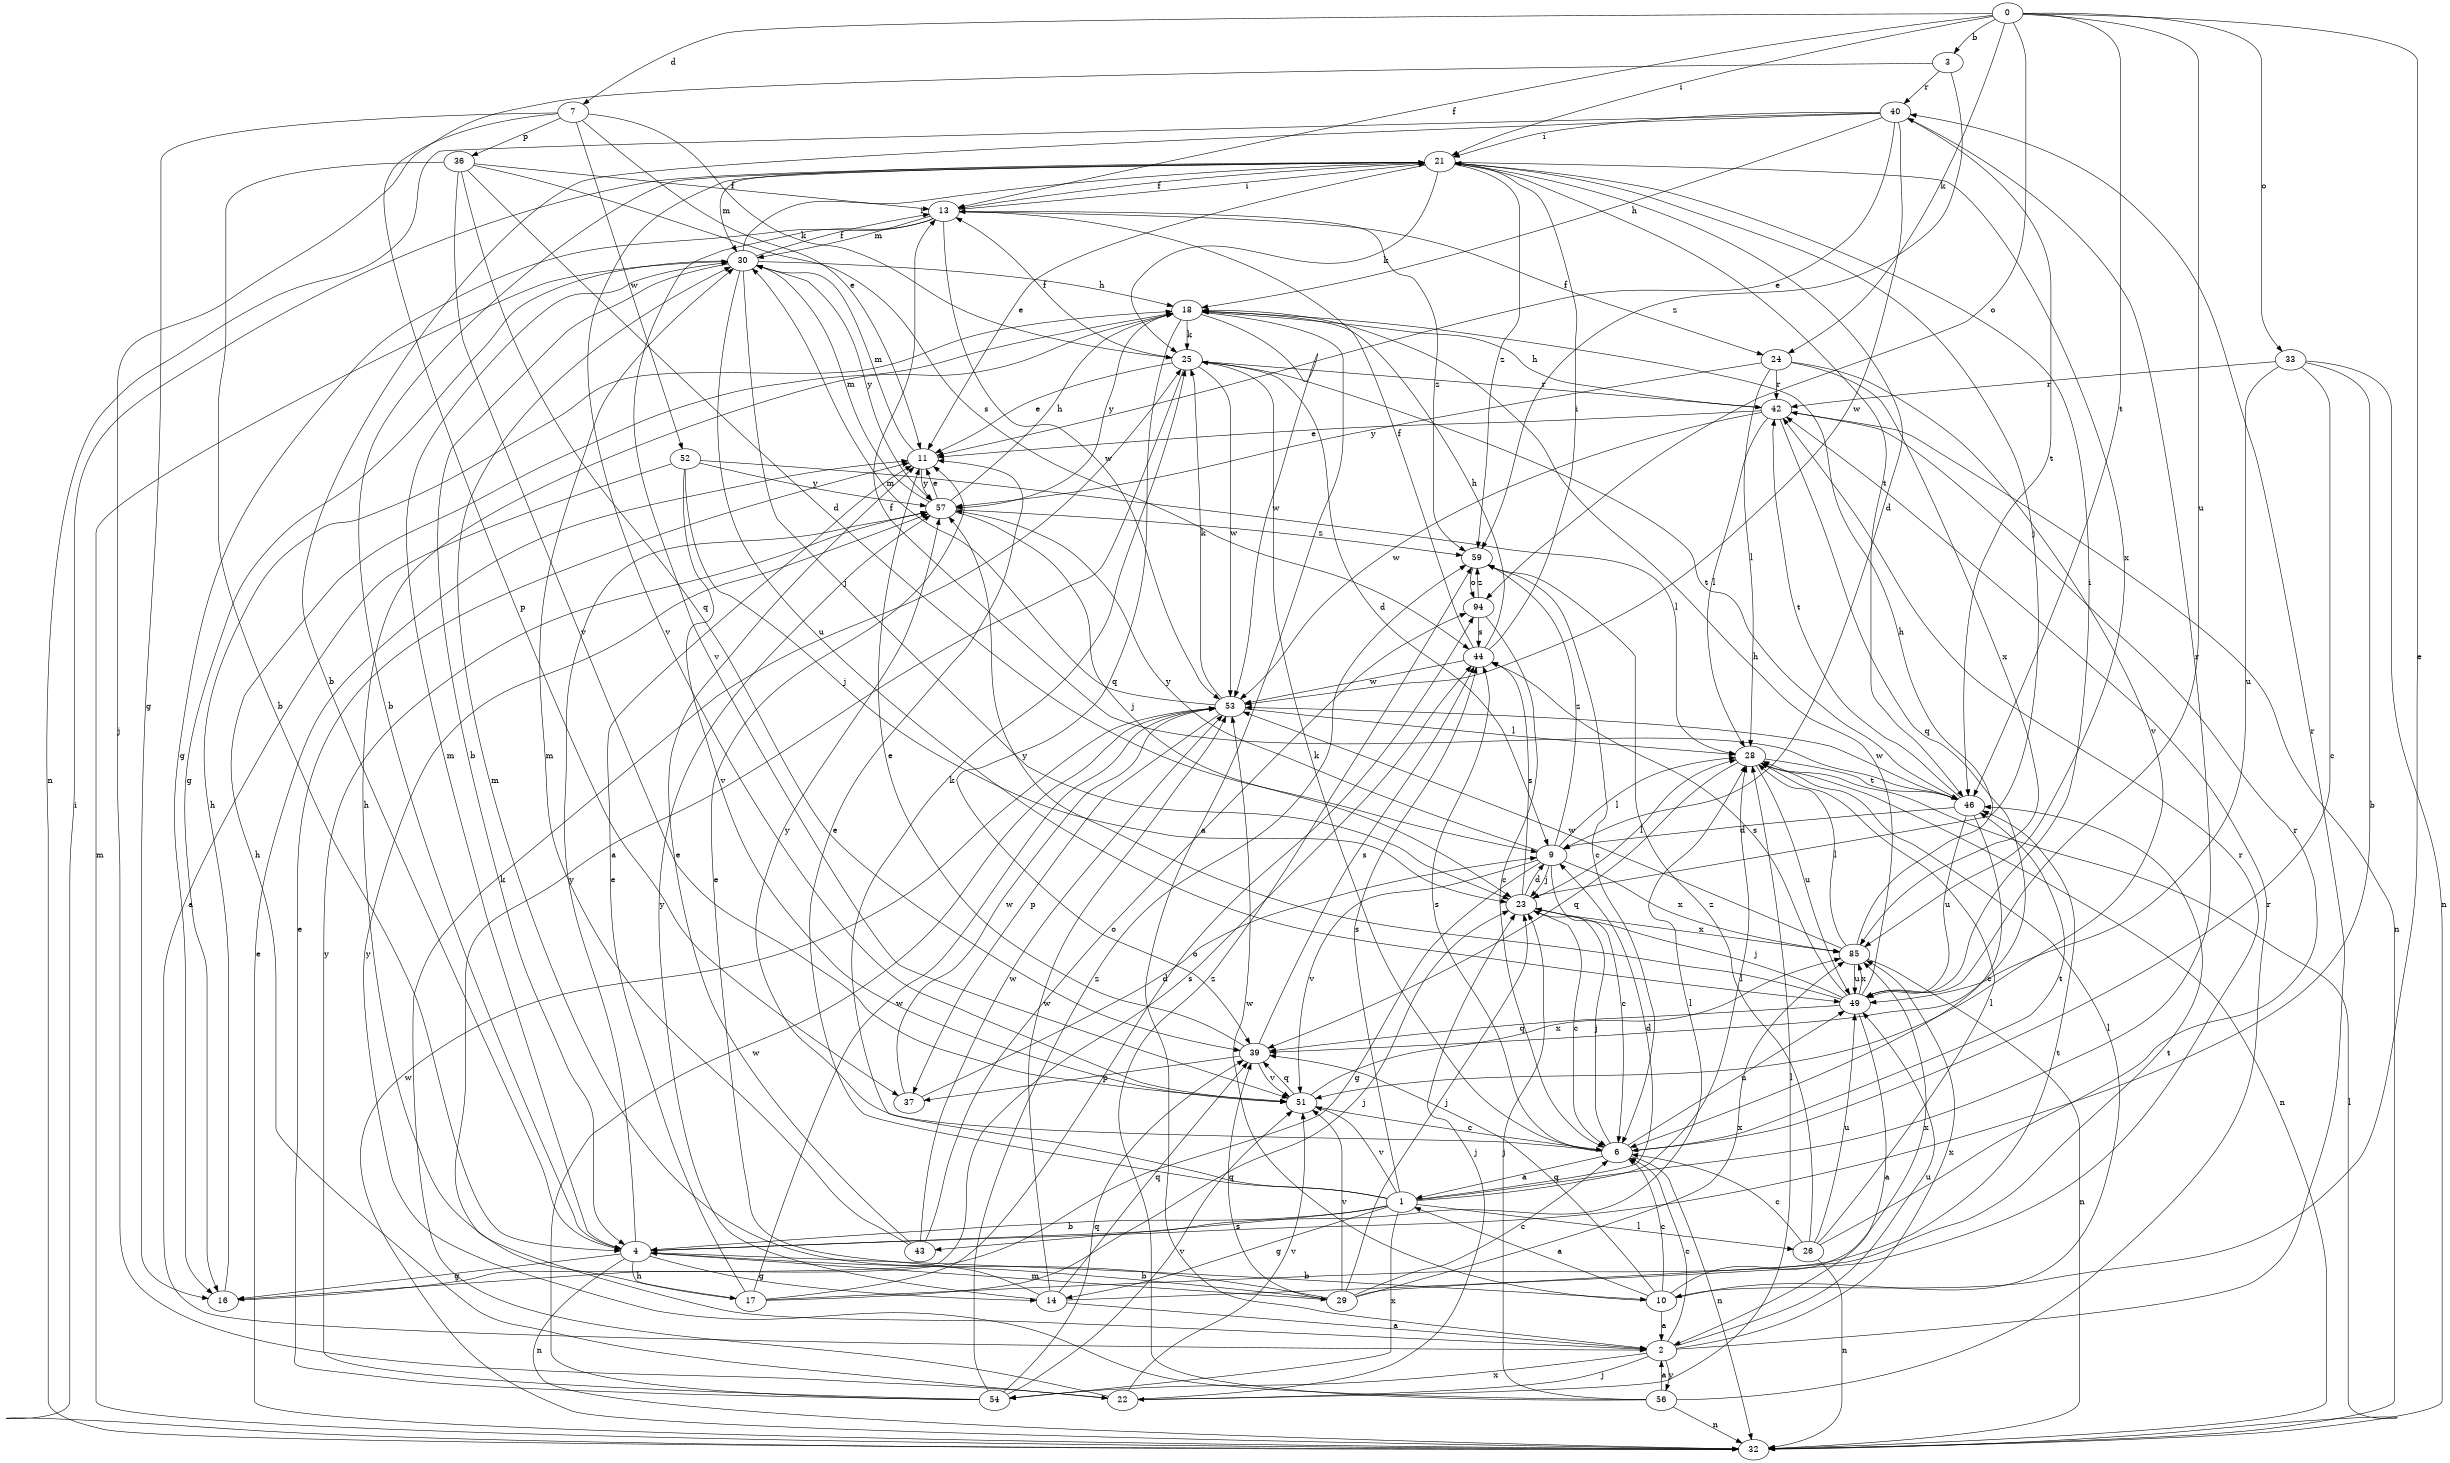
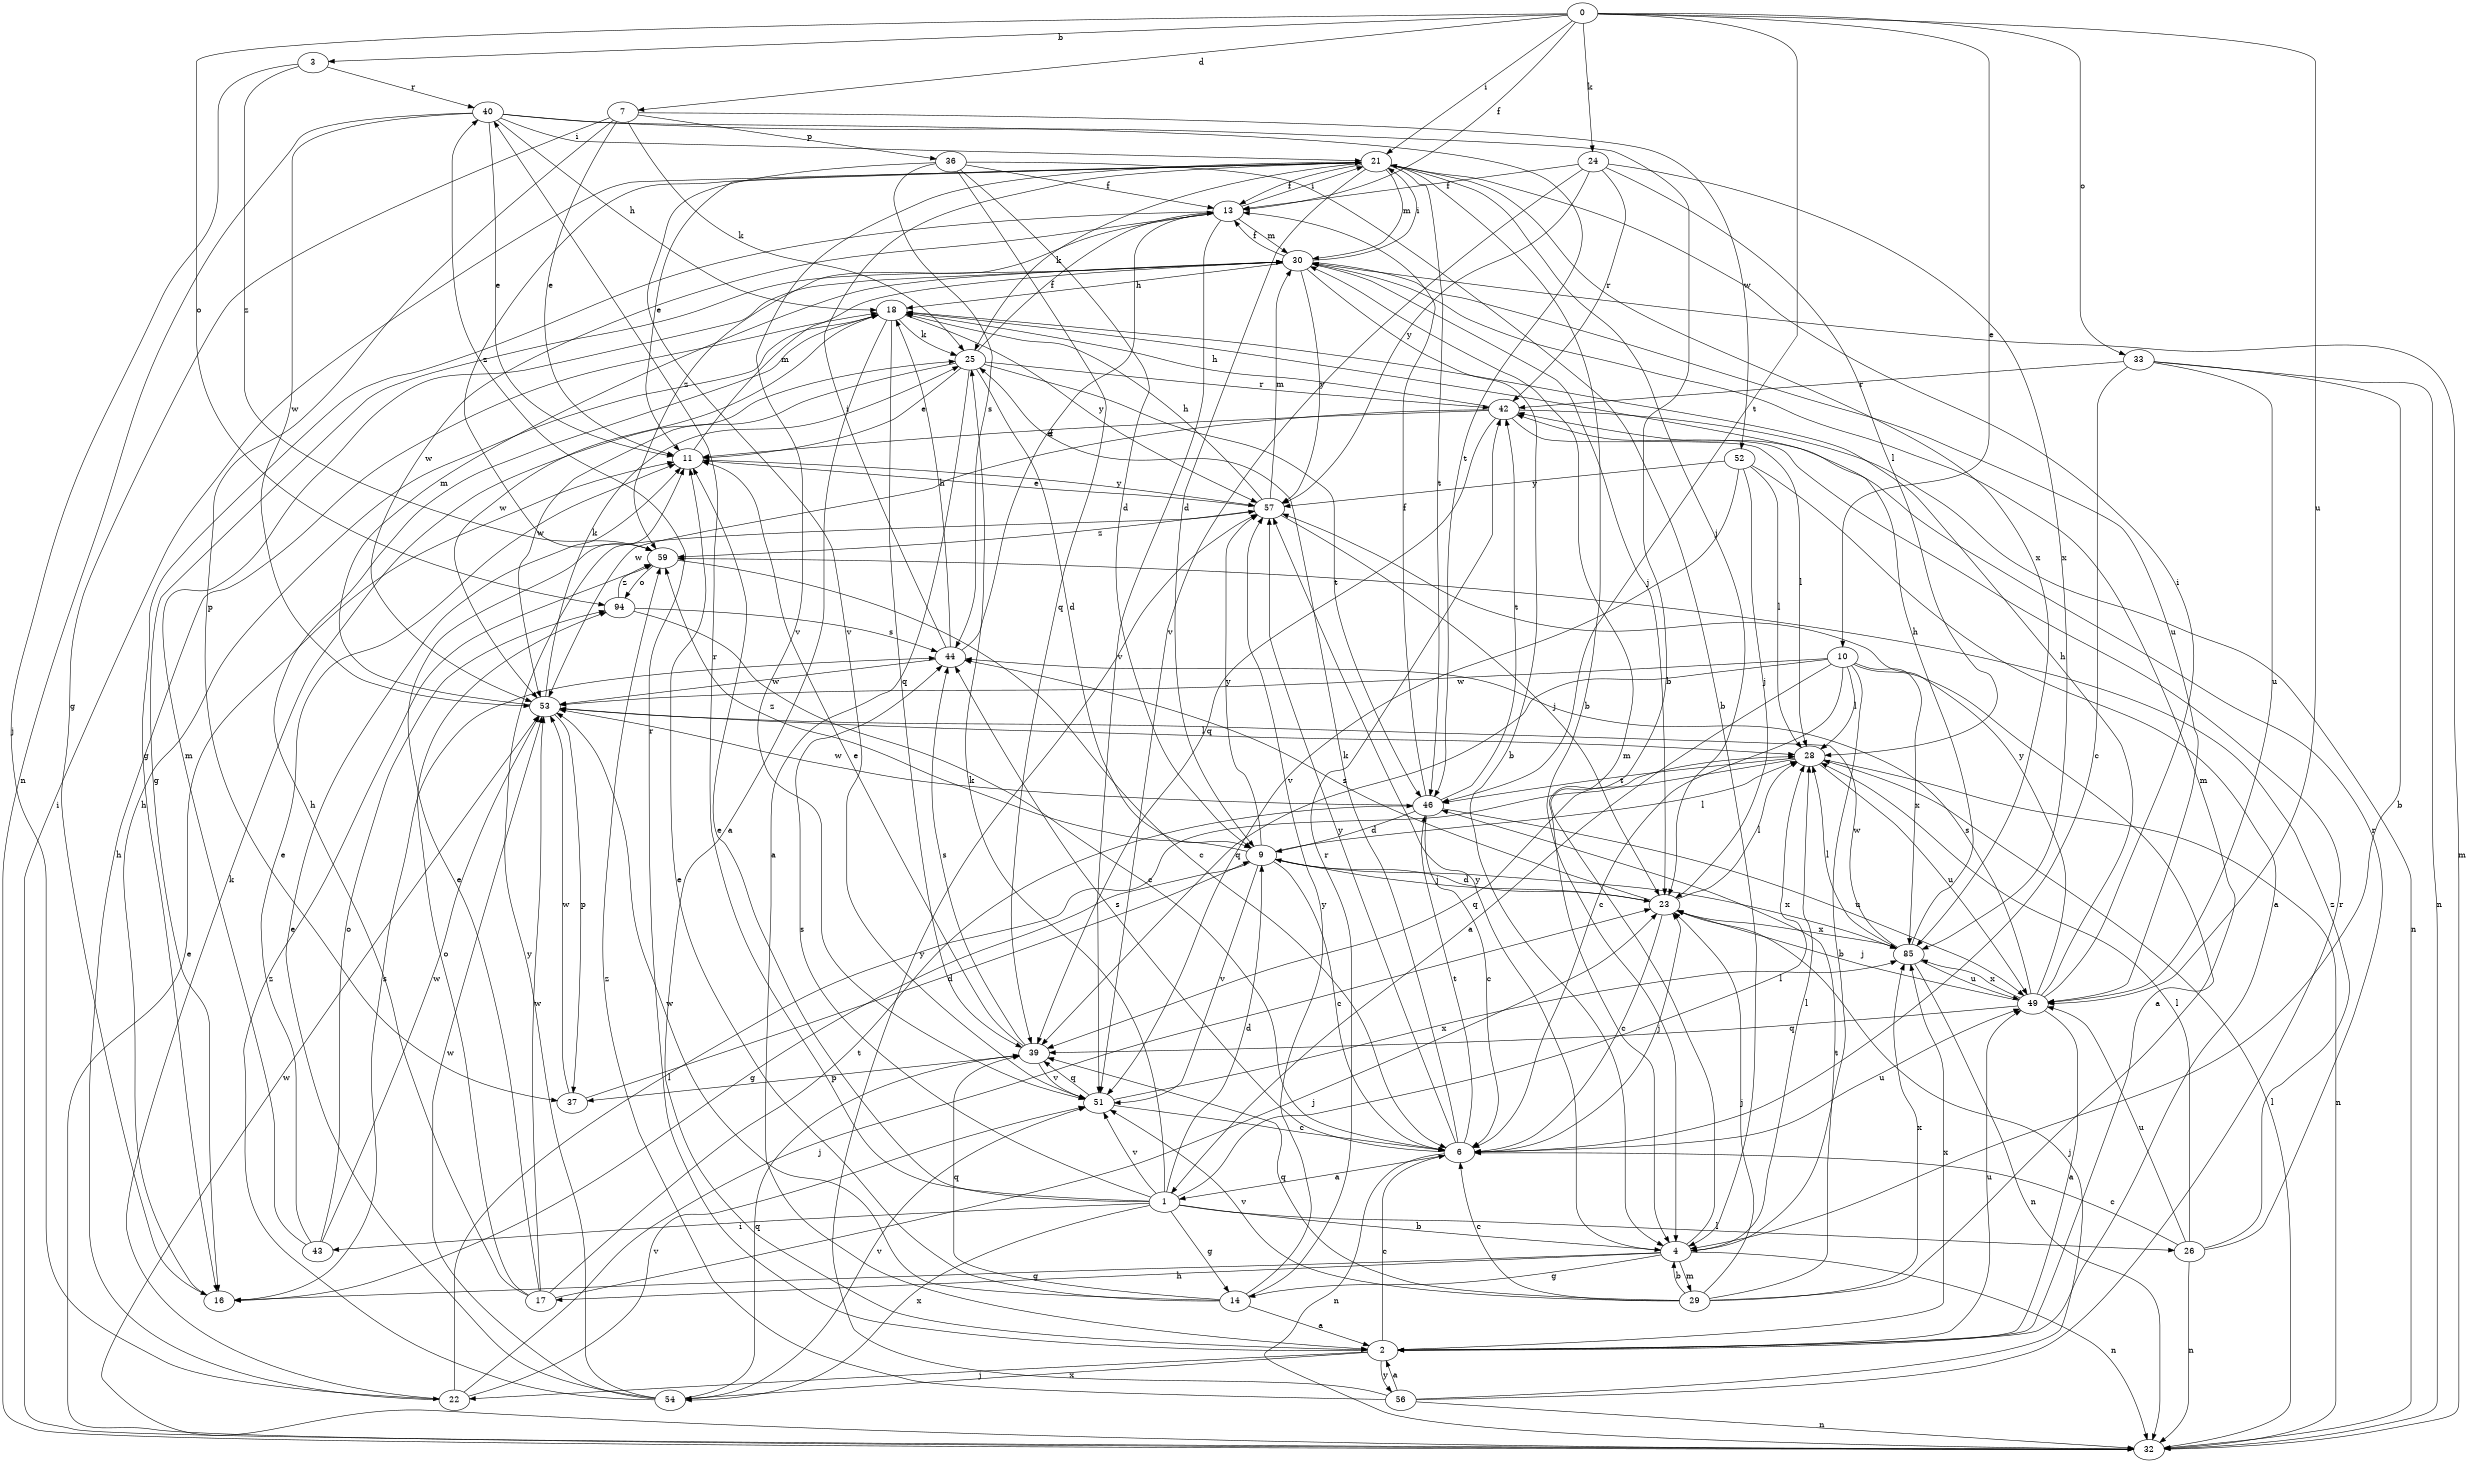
(1388, 232) -> (1414, 187)
(1238, 1227) -> (741, 1227)
(1220, 1276) -> (1842, 991)
